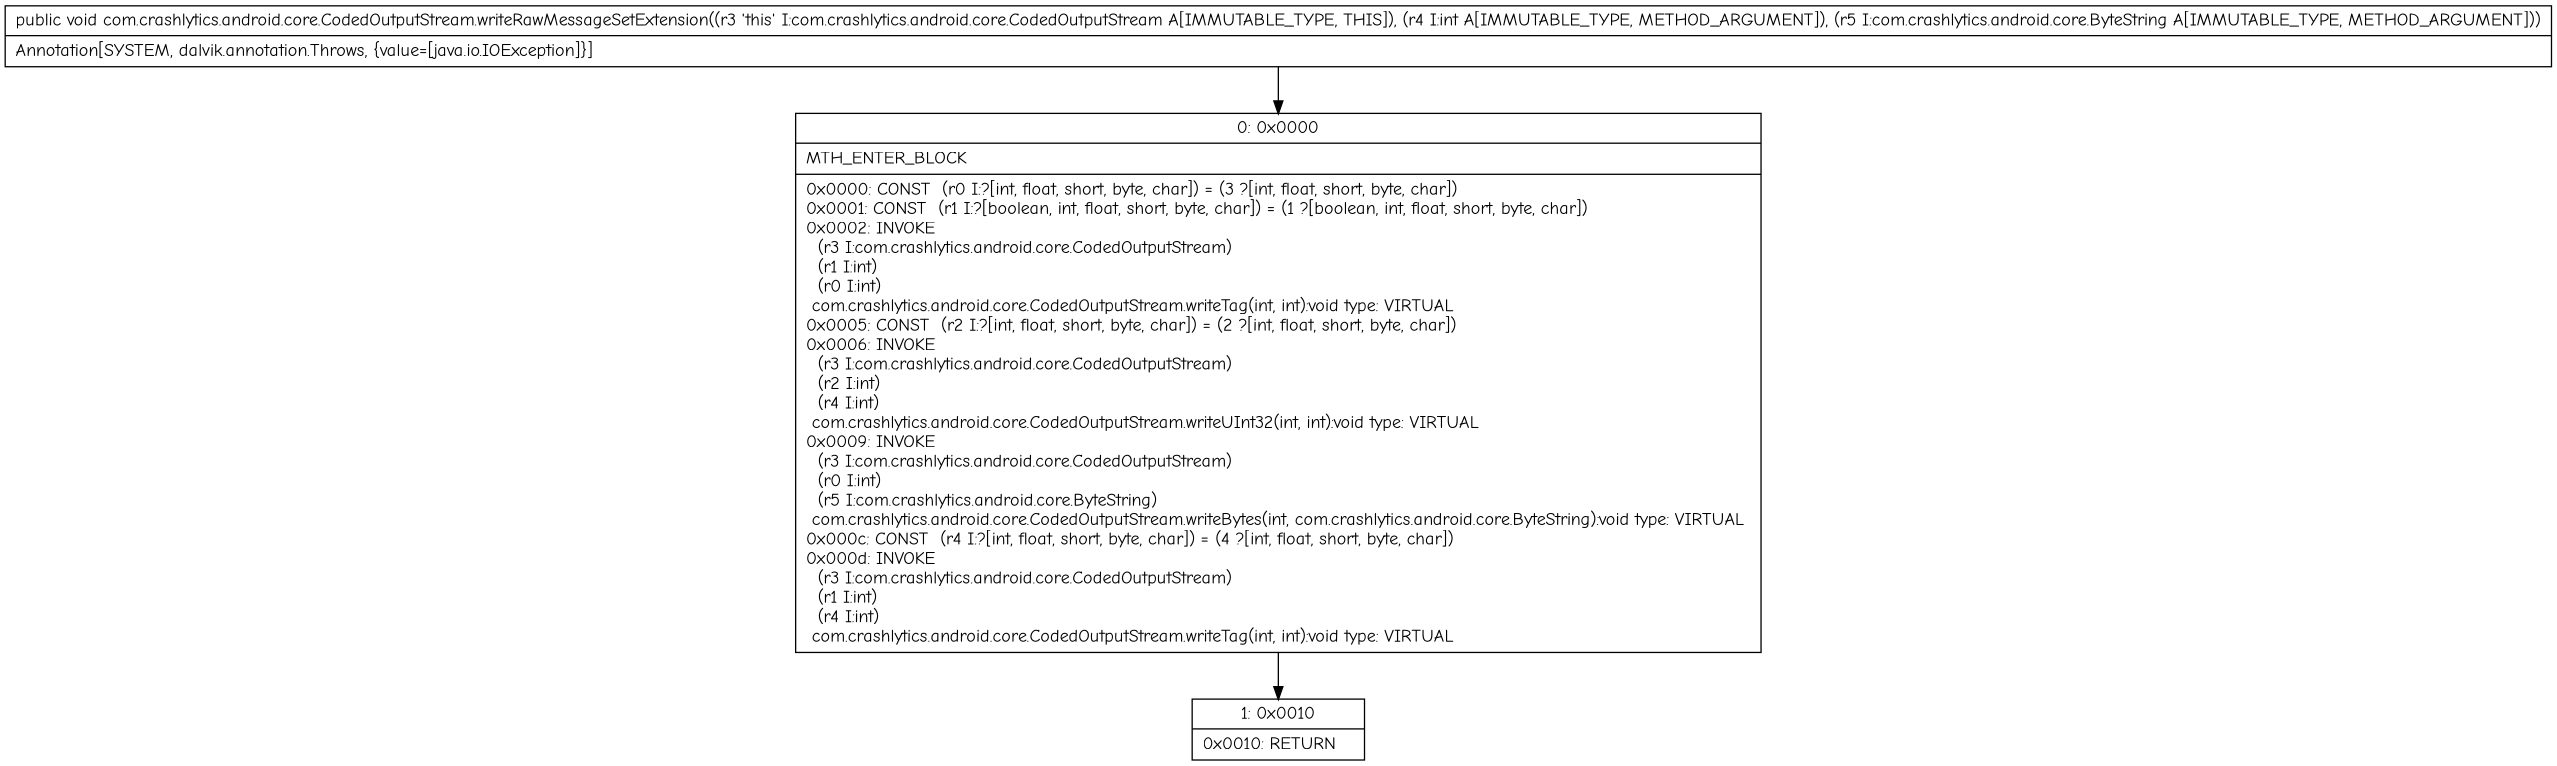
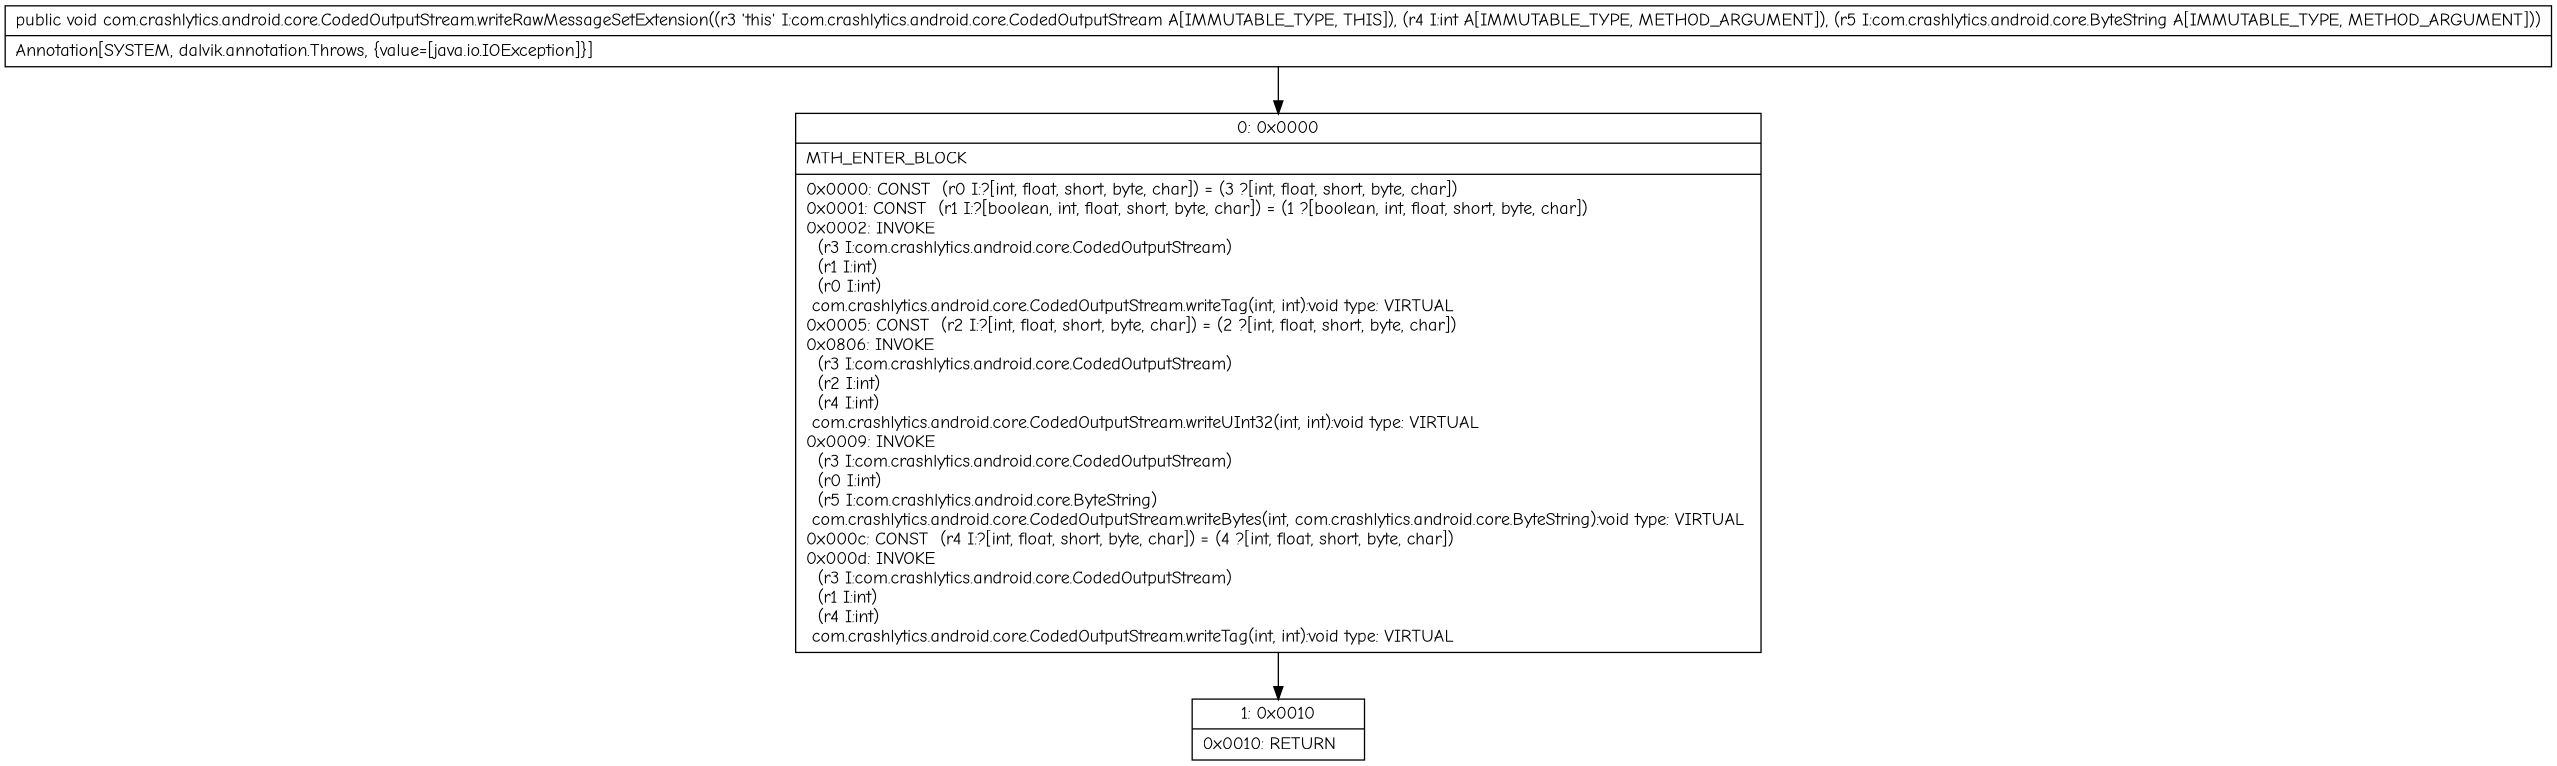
(877, 345) -> (877, 345)
